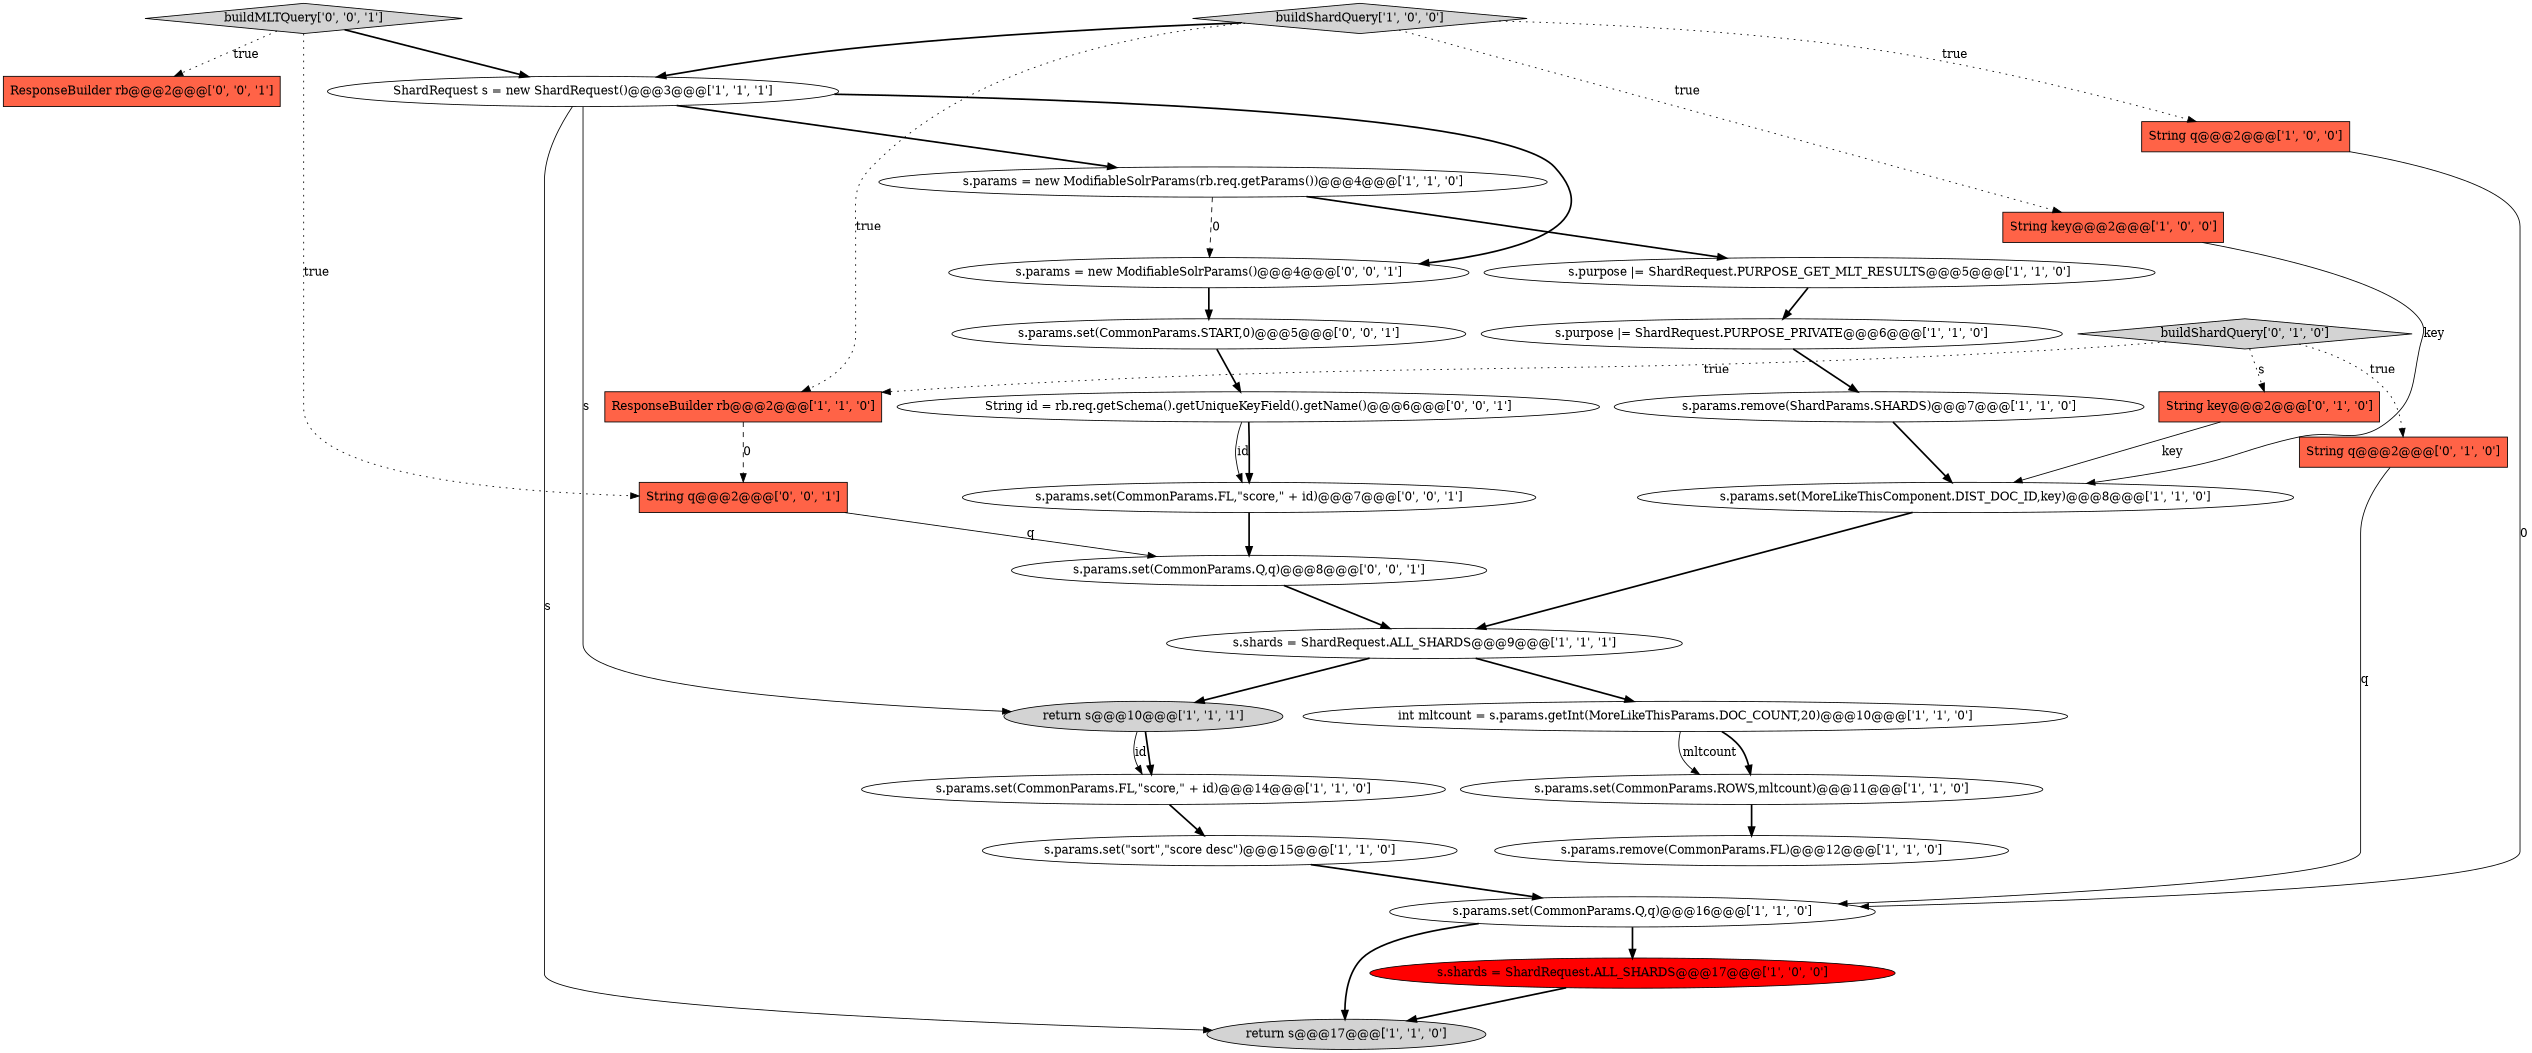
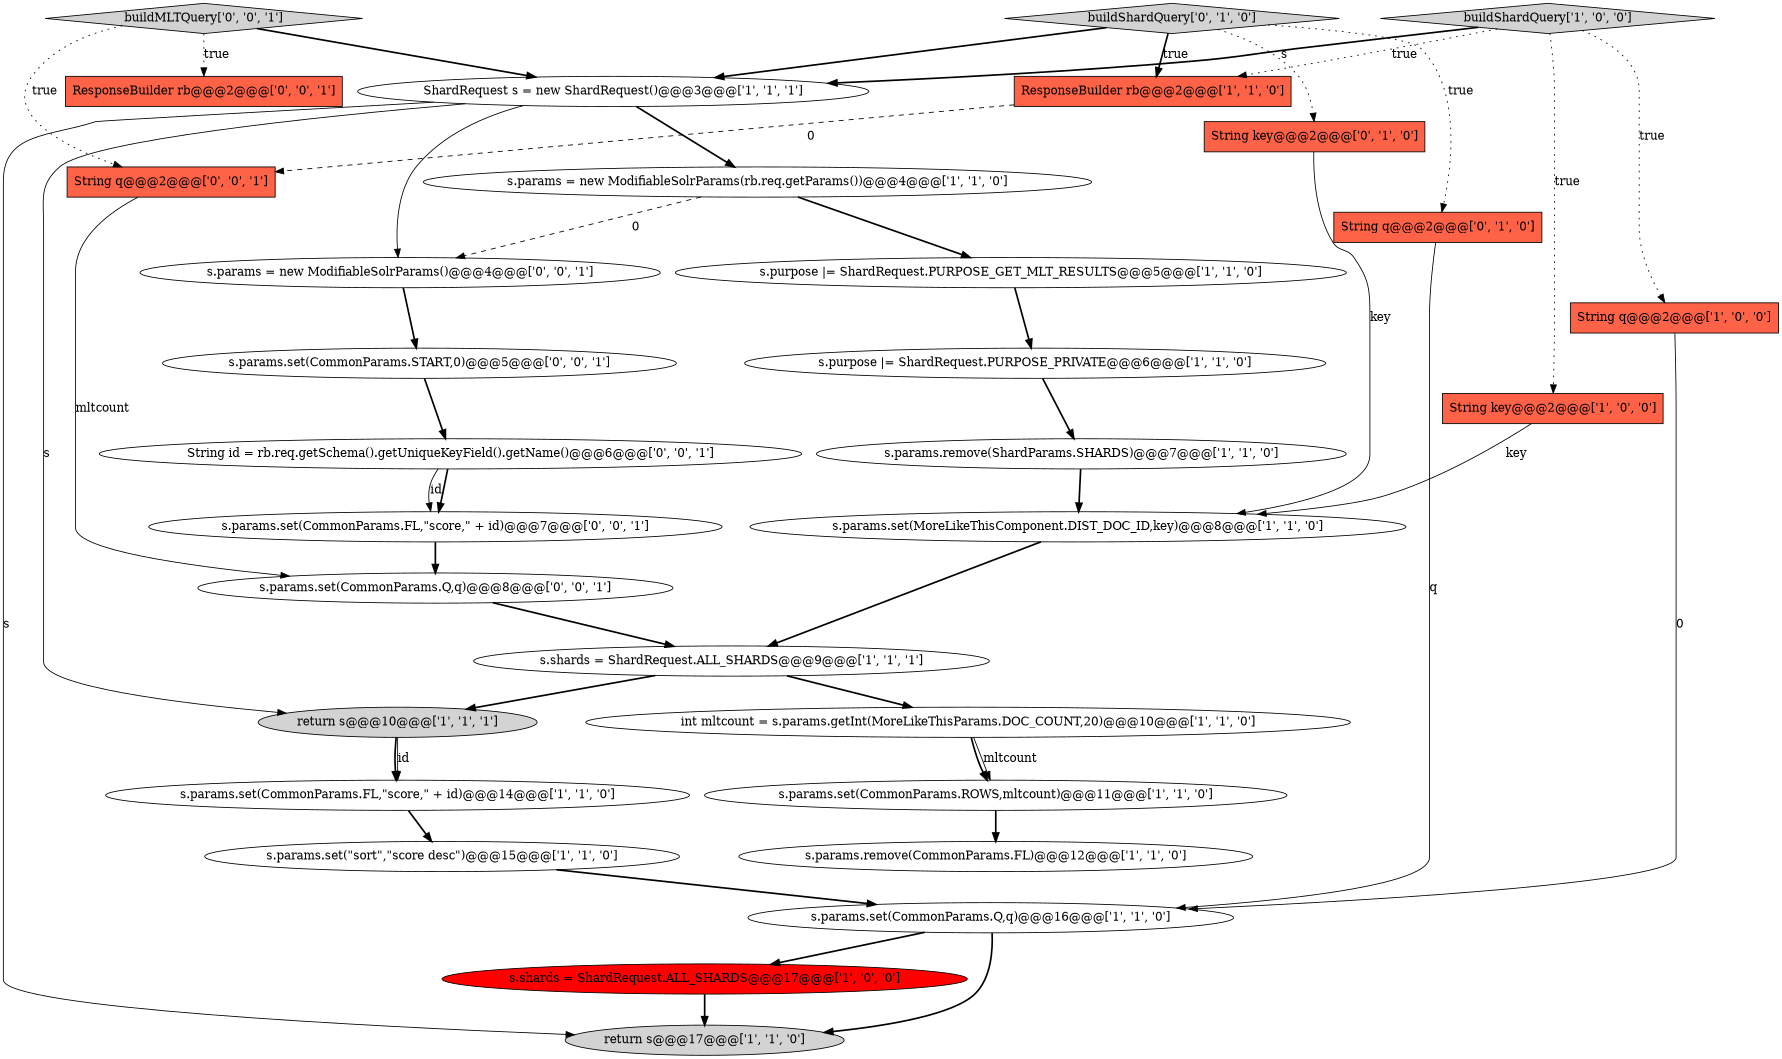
none -> (915, 52)
(1299, 115) -> (434, 149)
(1528, 368) -> (1163, 51)
(1031, 534) -> (102, 409)
